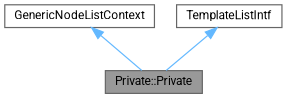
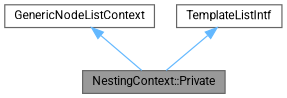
(154, 82) -> (154, 82)
